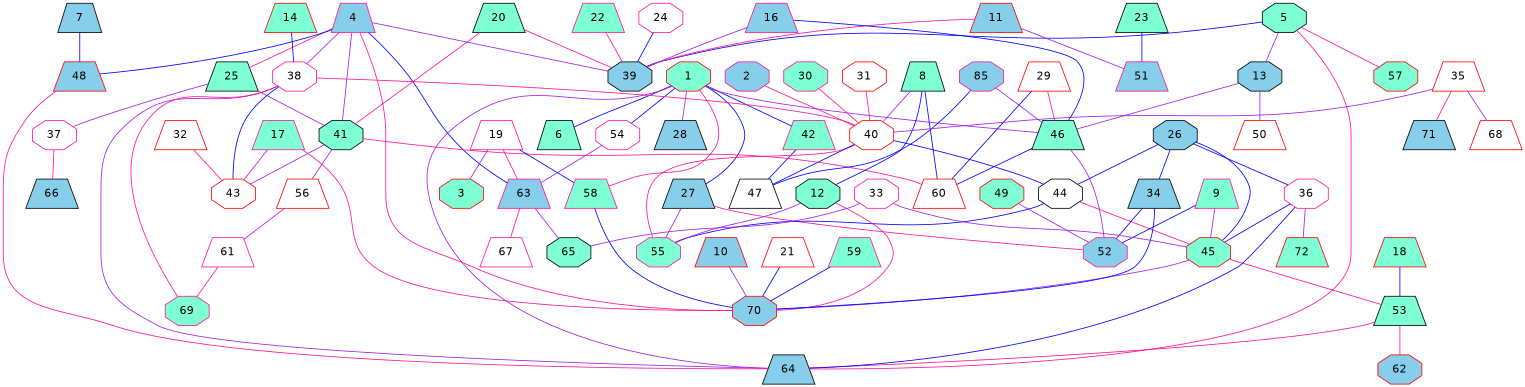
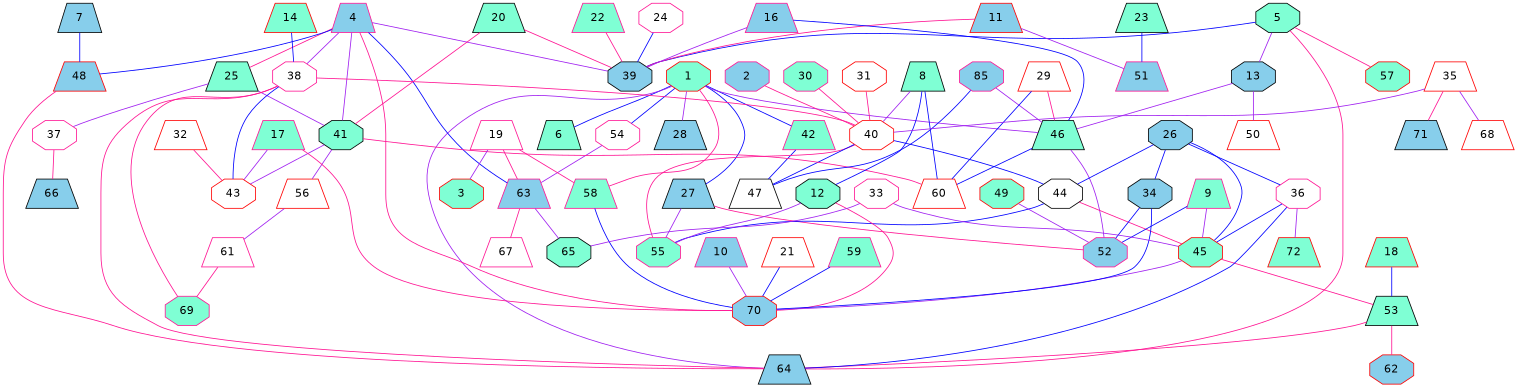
(547, 166) -> (547, 166)
(1154, 194) -> (1150, 194)
(721, 252) -> (721, 252)
(265, 344) -> (263, 344)
